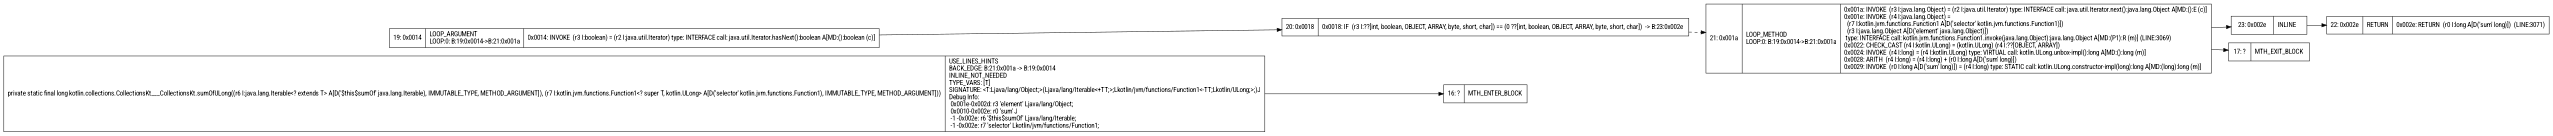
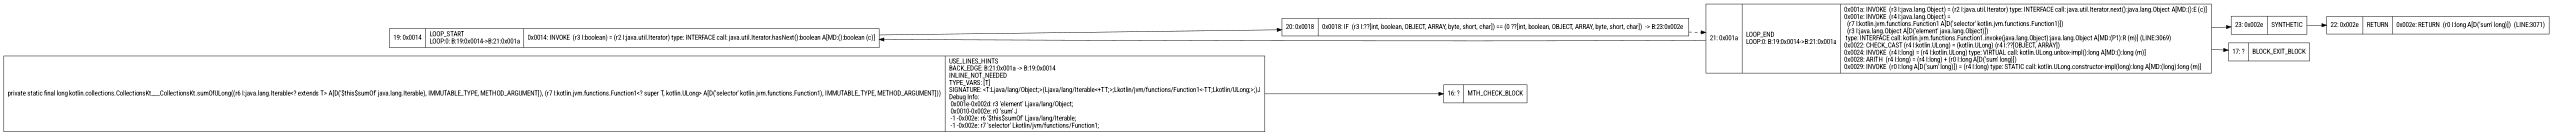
(2287, 25) -> (2287, 25)
(454, 34) -> (447, 34)
(1767, 35) -> (1760, 35)
none -> (1295, 41)
(2279, 52) -> (2279, 52)
(1495, 94) -> (1495, 94)
